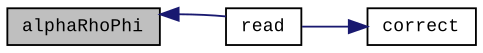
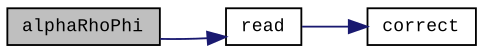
(202, 15) -> (184, 39)
